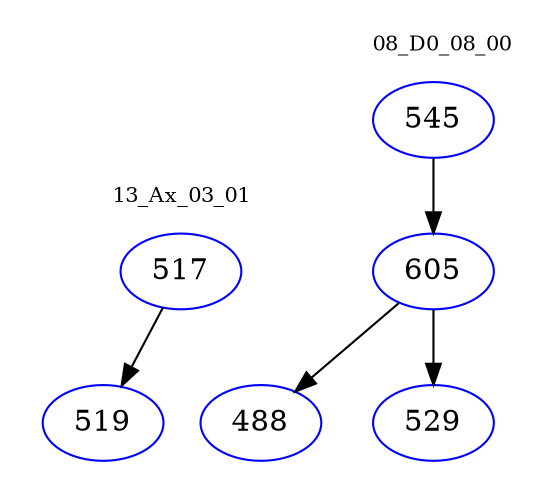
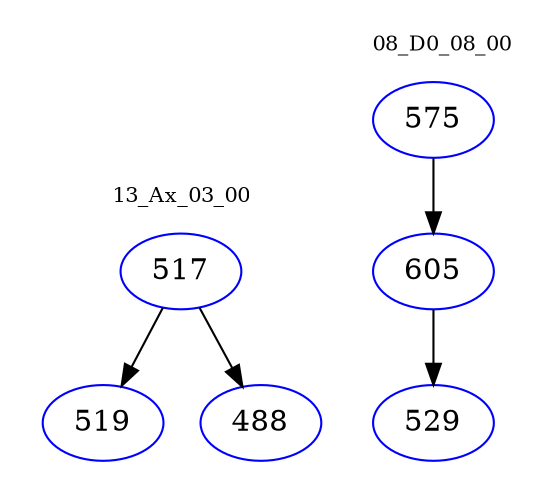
(433, 120) -> (433, 120)
(182, 197) -> (182, 197)
(370, 327) -> (216, 338)
